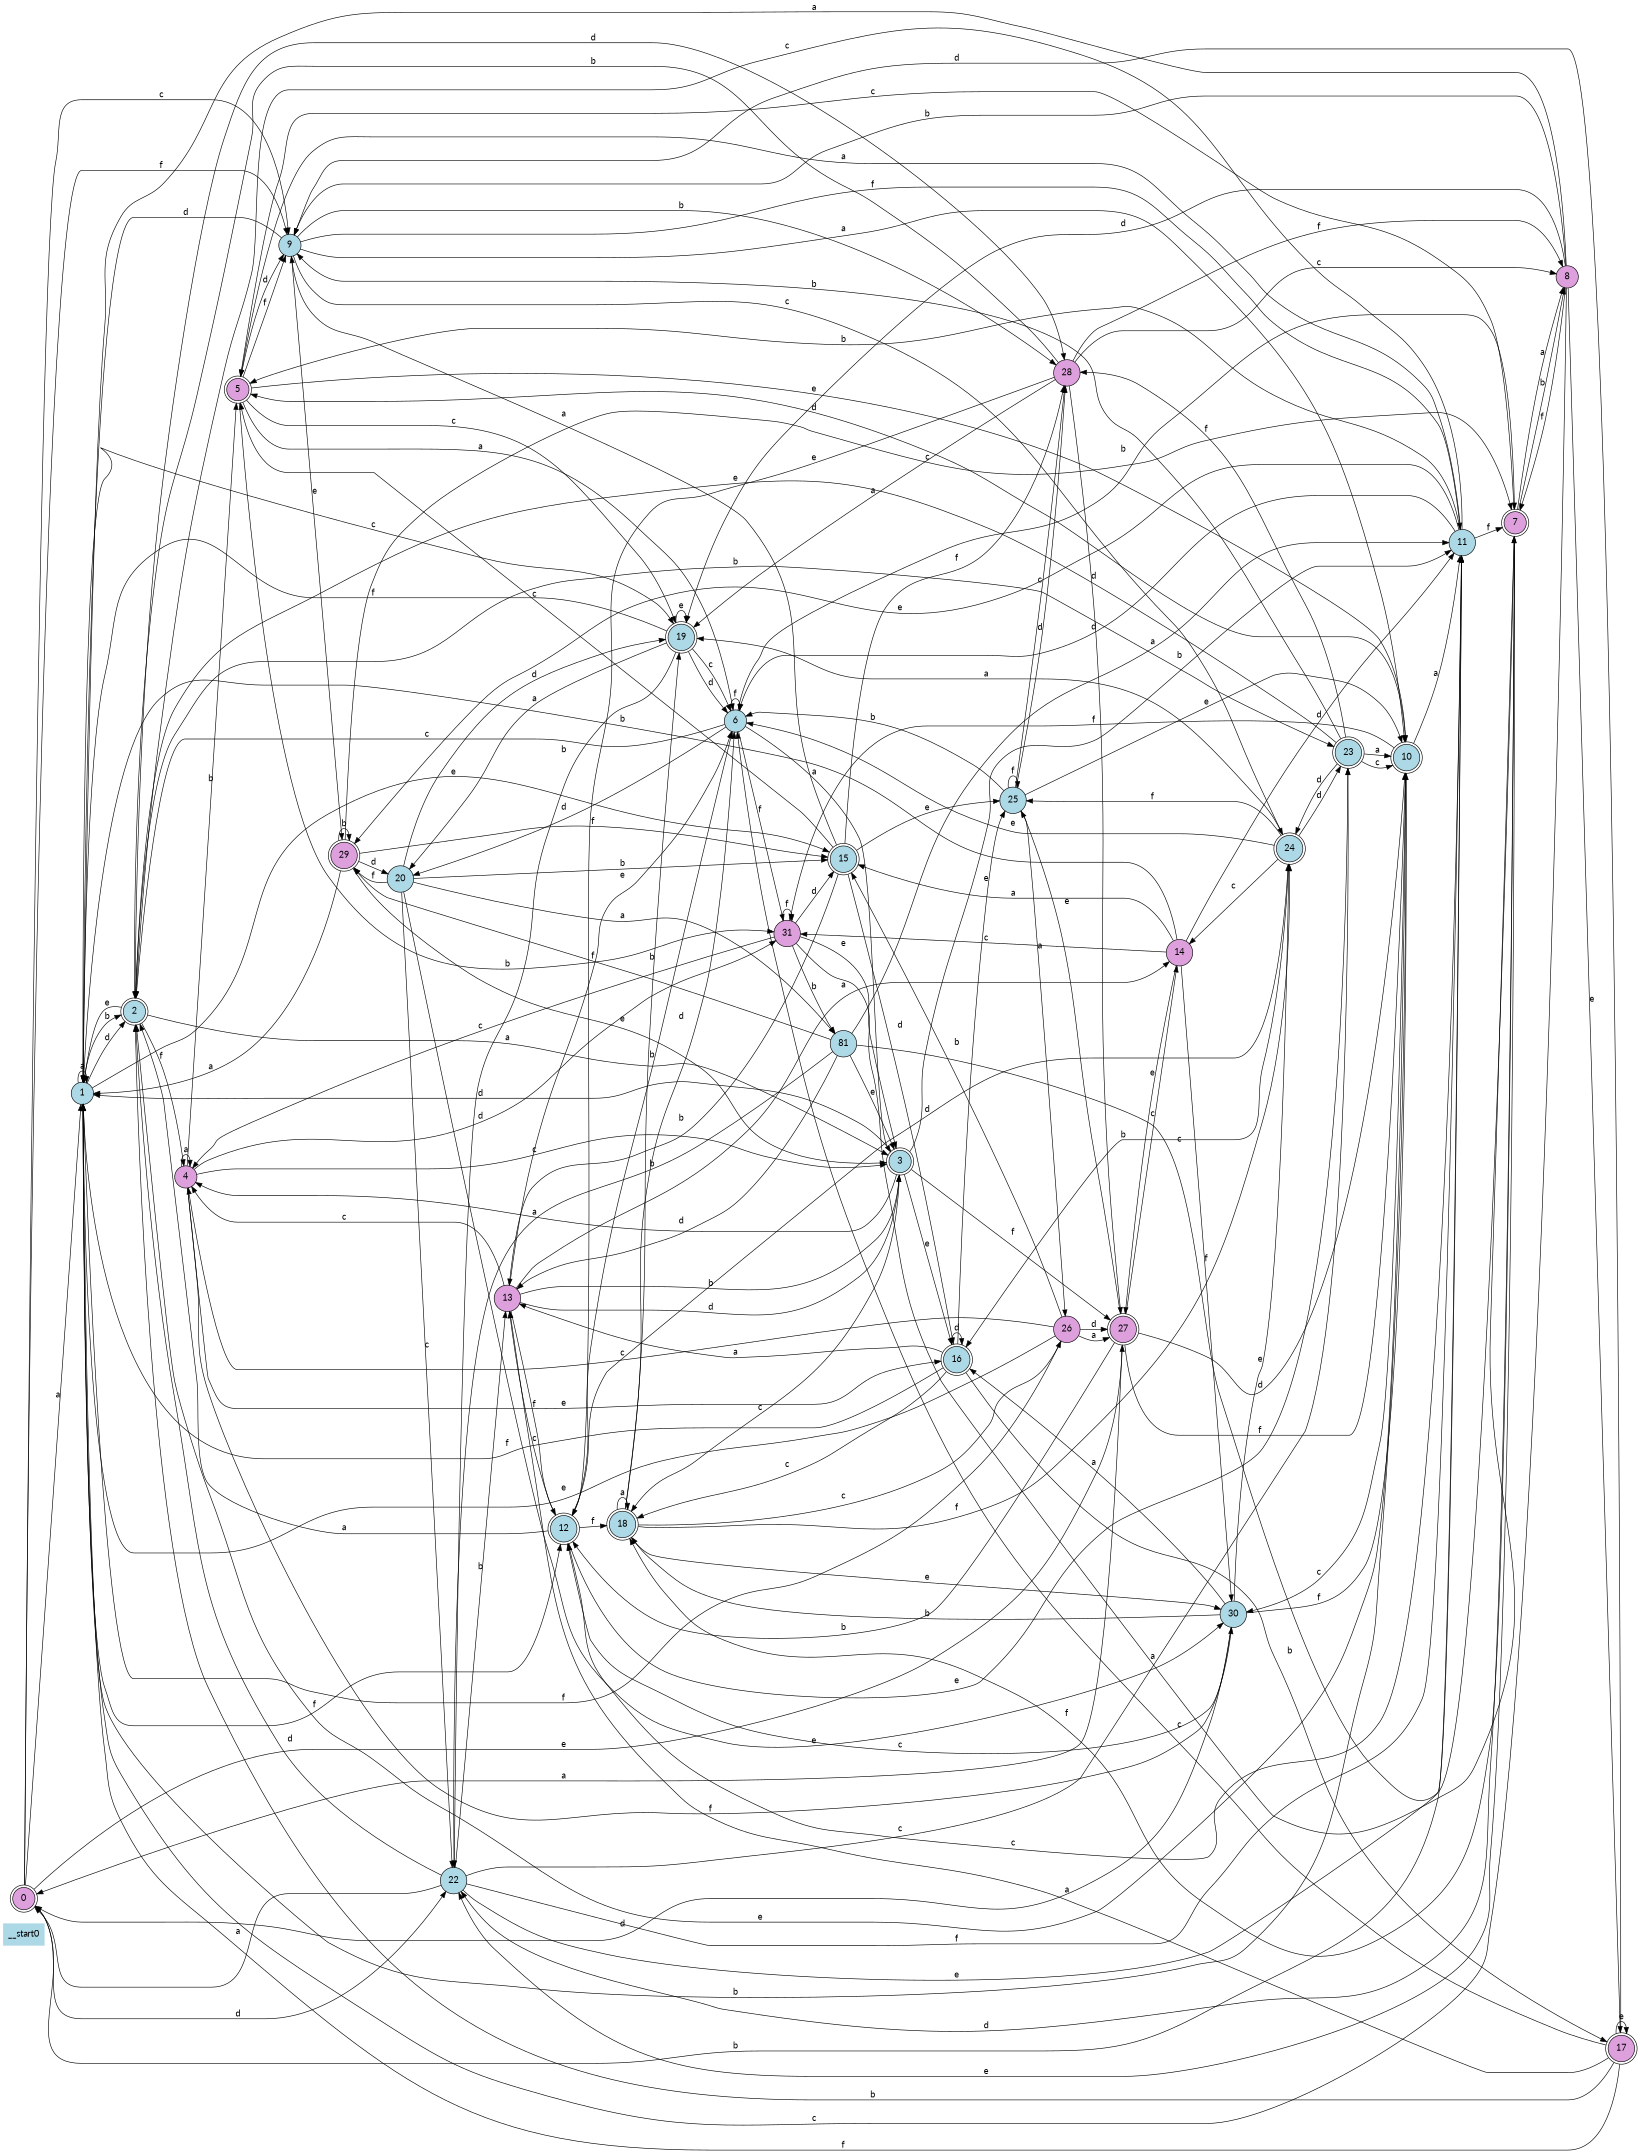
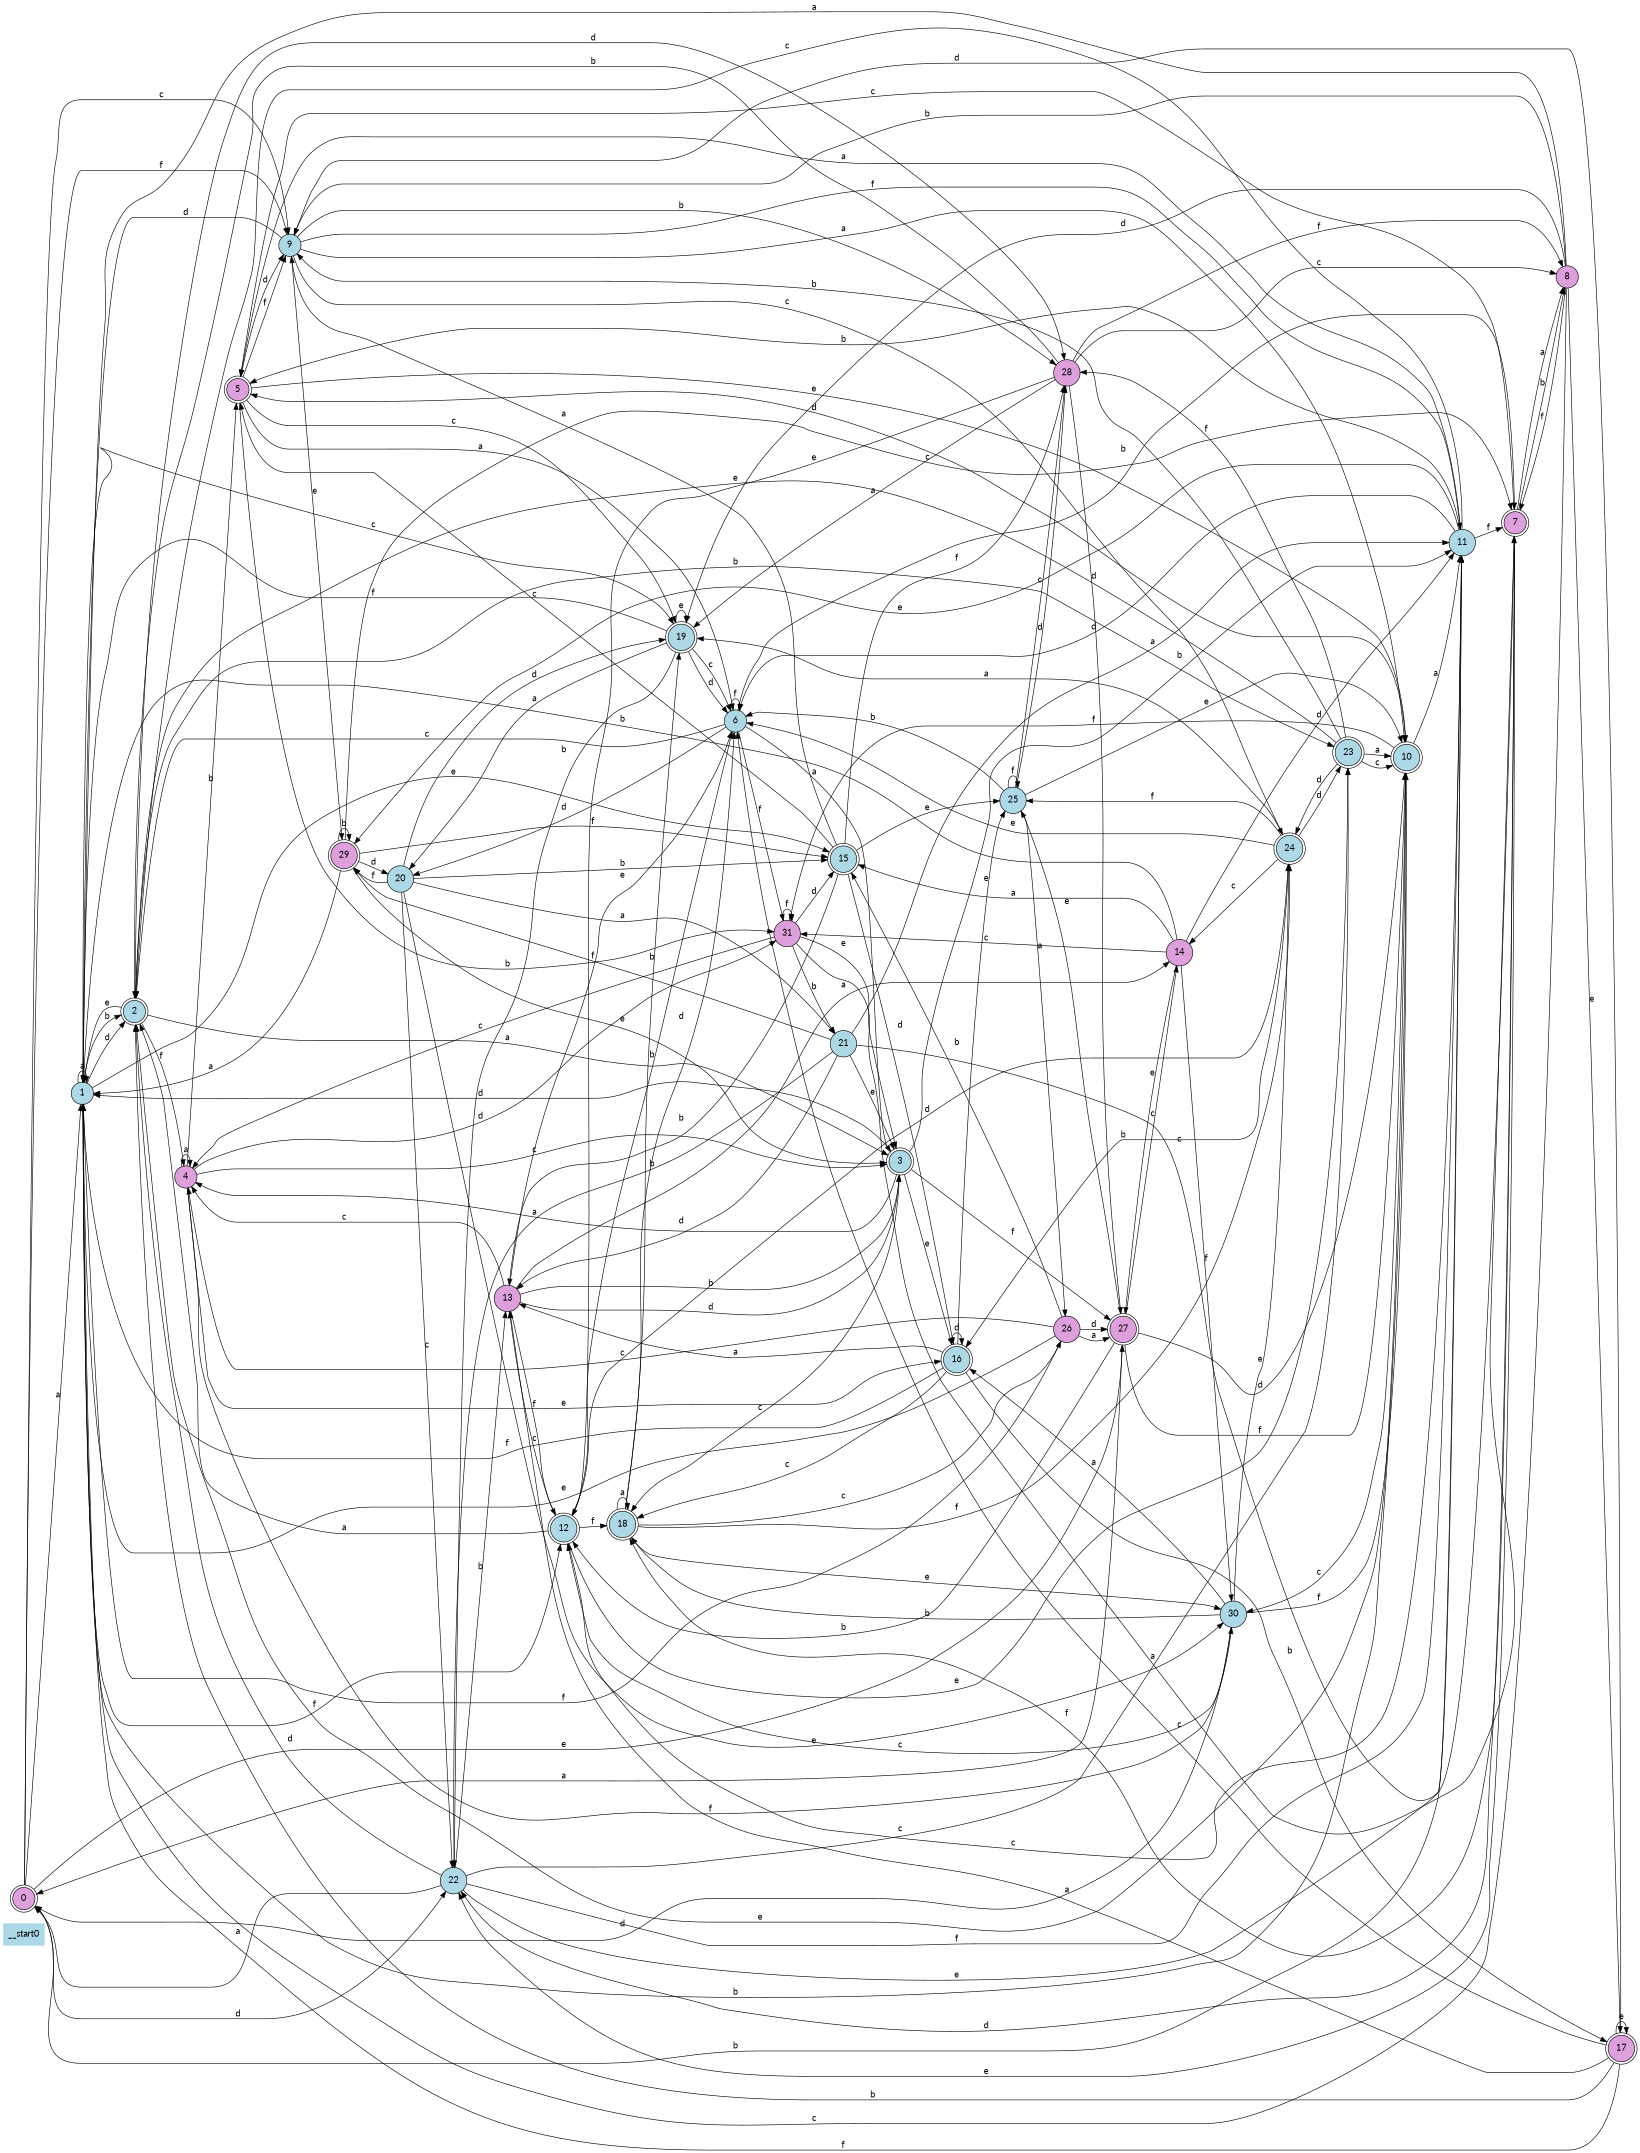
(843, 1044) -> (843, 1044)
